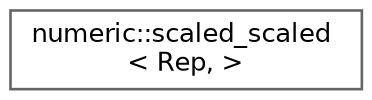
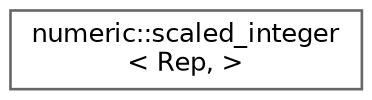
(186, 50) -> (186, 50)
